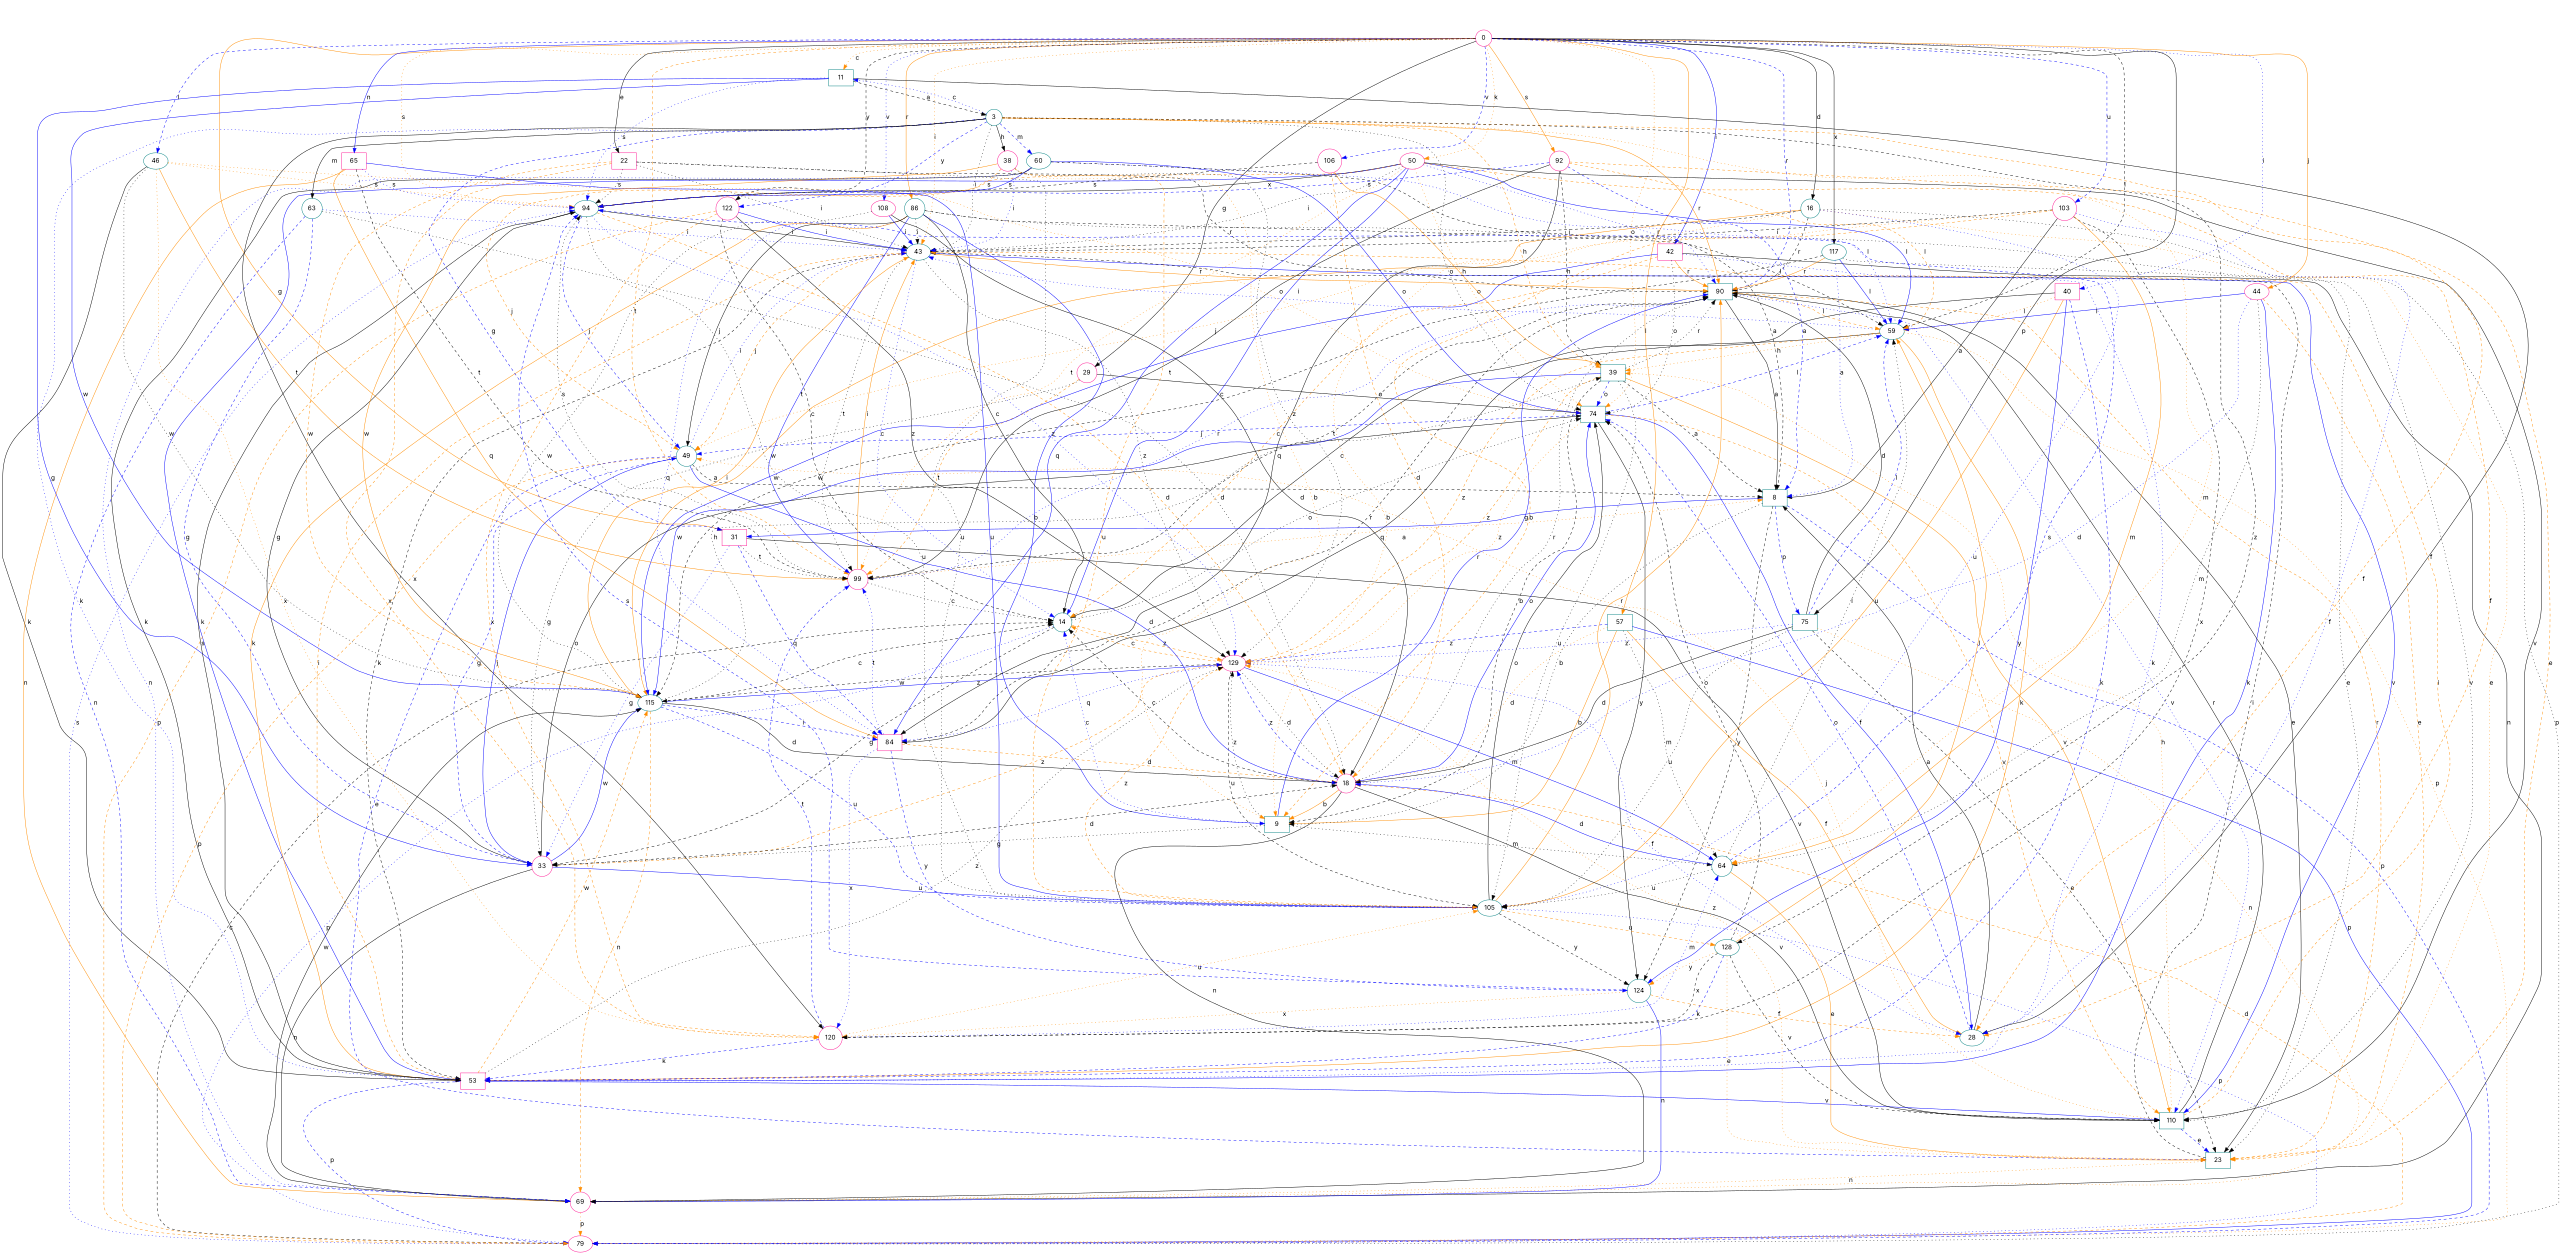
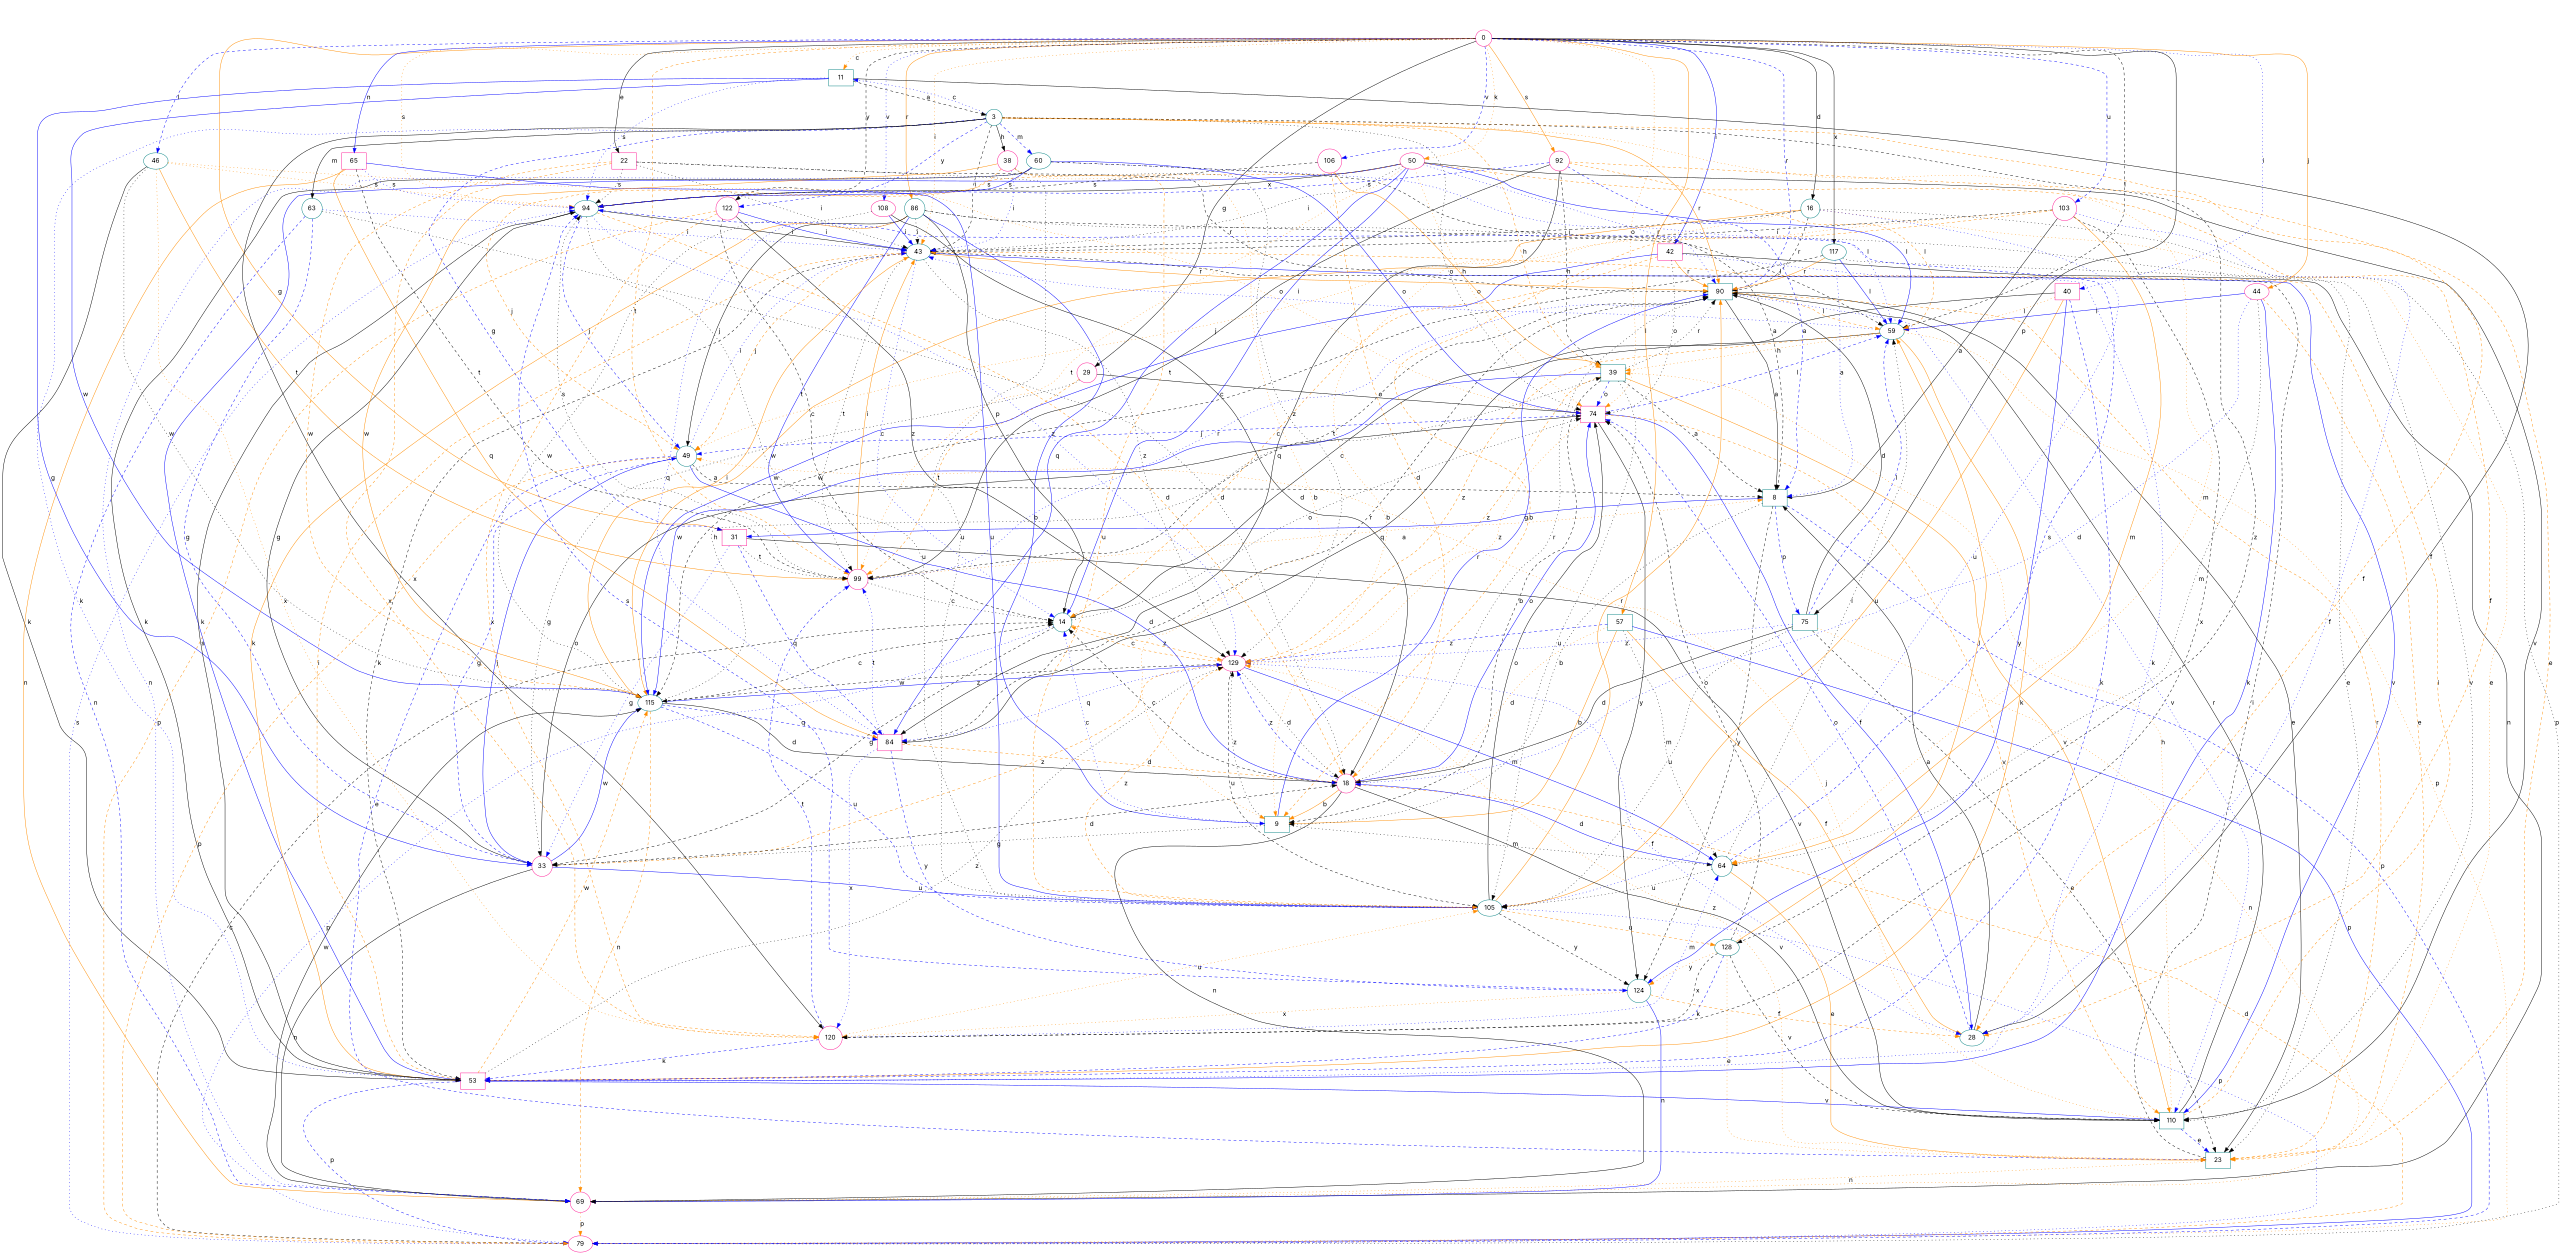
(972, 196) -> (972, 196)
(998, 414) -> (998, 414)
(1593, 414) -> (1593, 414)
(803, 723) -> (803, 723)
